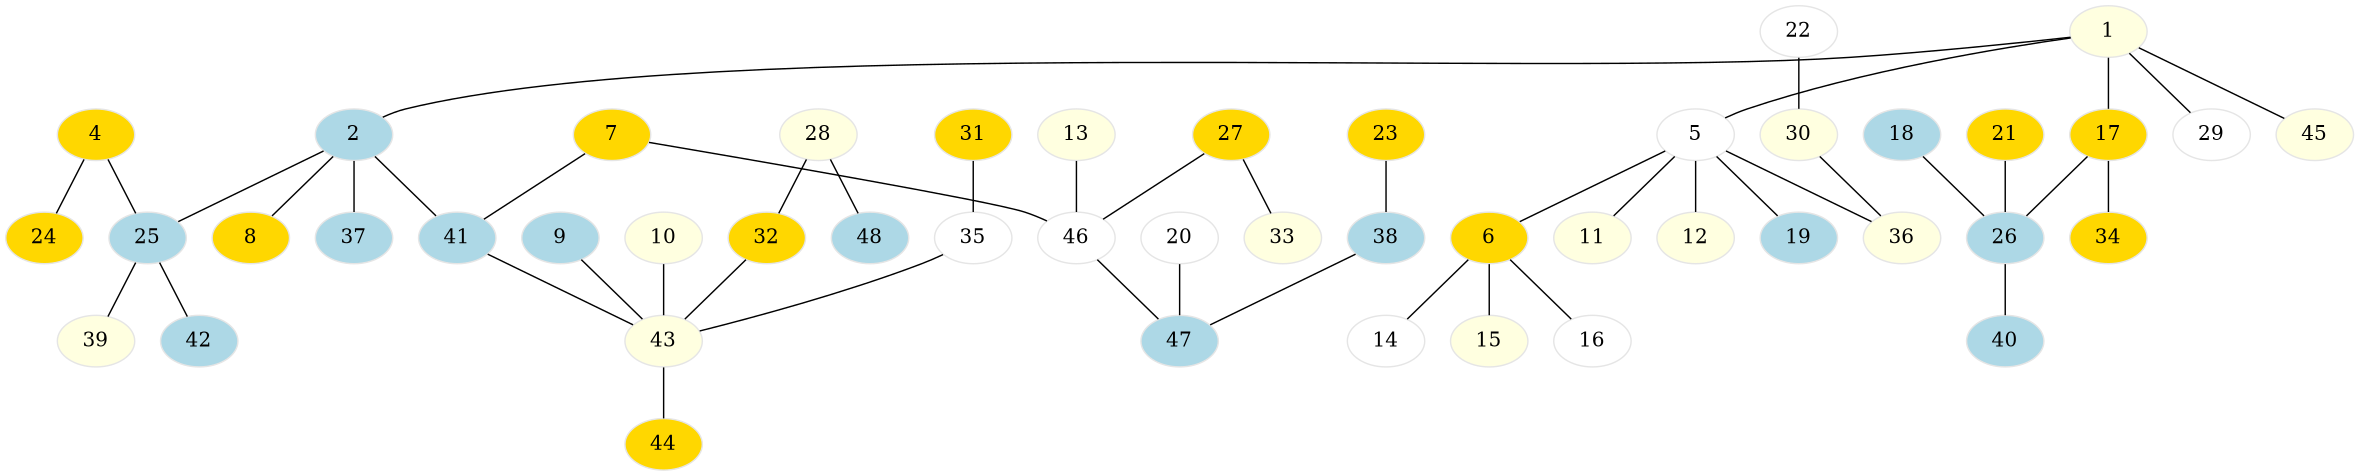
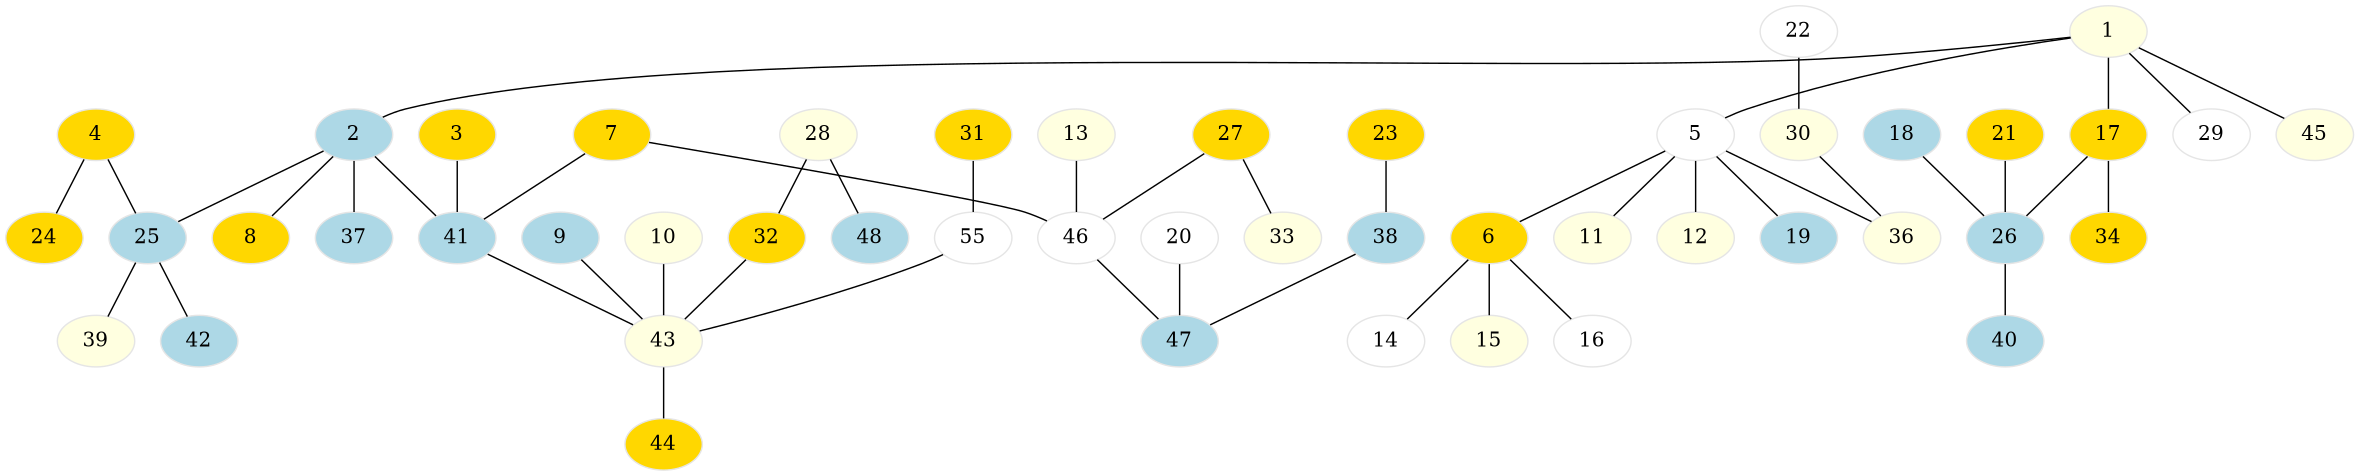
none -> (457, 135)
(973, 238) -> (973, 238)
